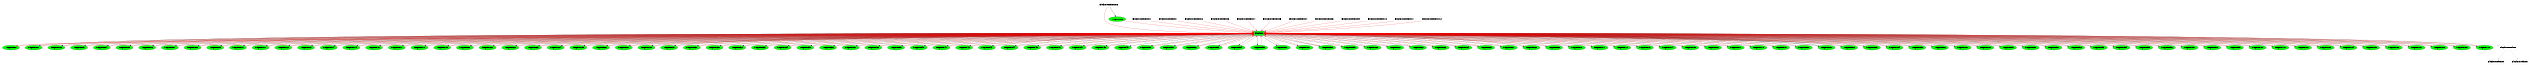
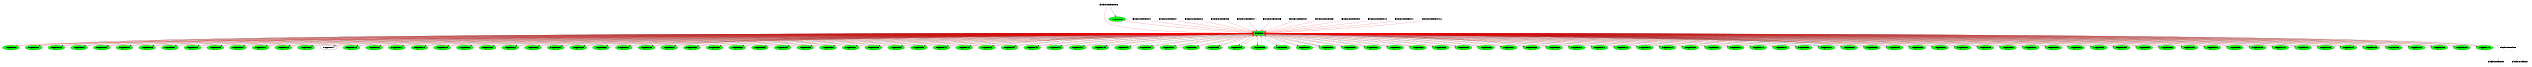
(329, 48) -> (329, 48)
